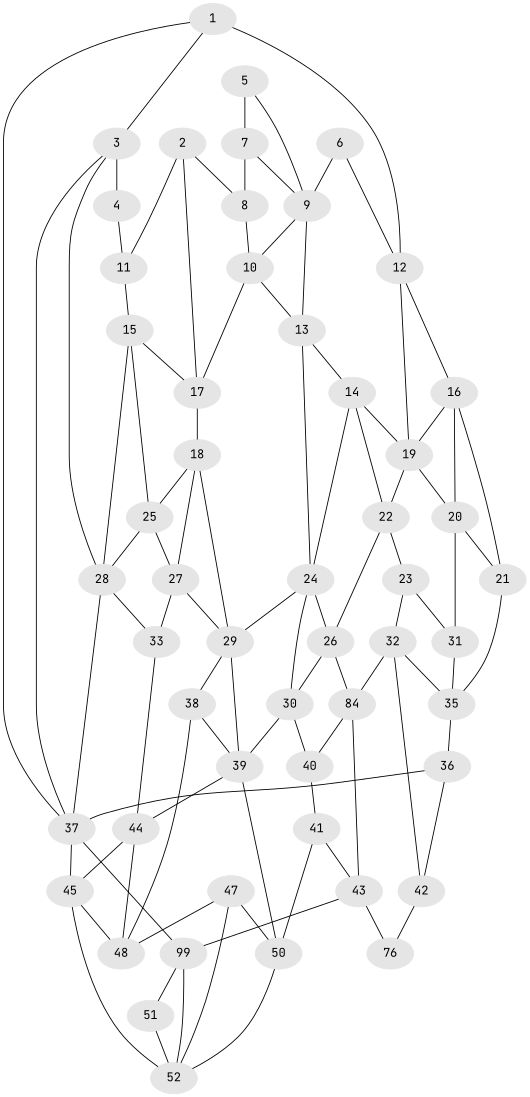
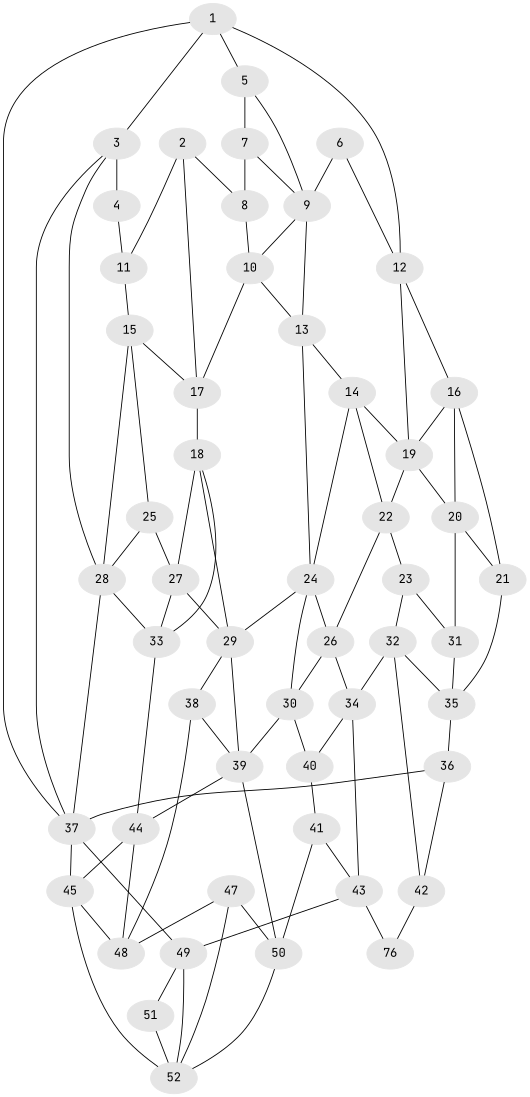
none -> (229, 50)
(173, 486) -> (213, 575)
(352, 704) -> (352, 704)
(183, 954) -> (183, 954)
